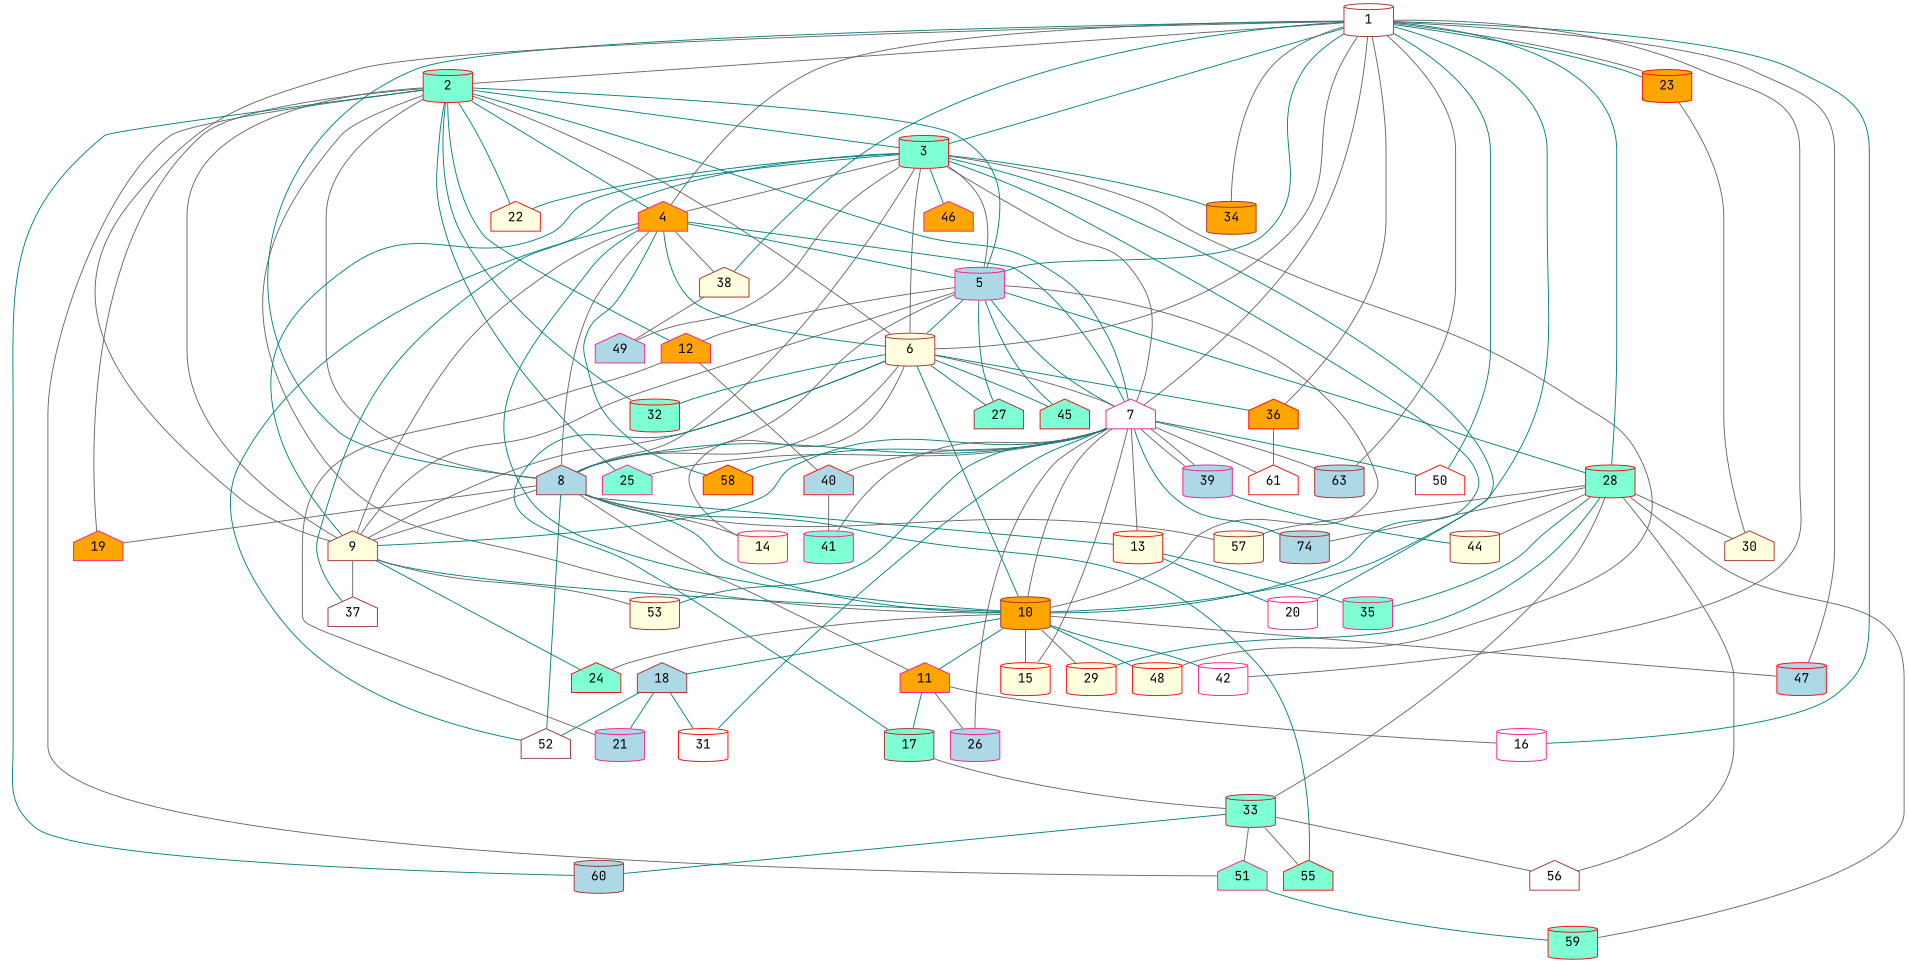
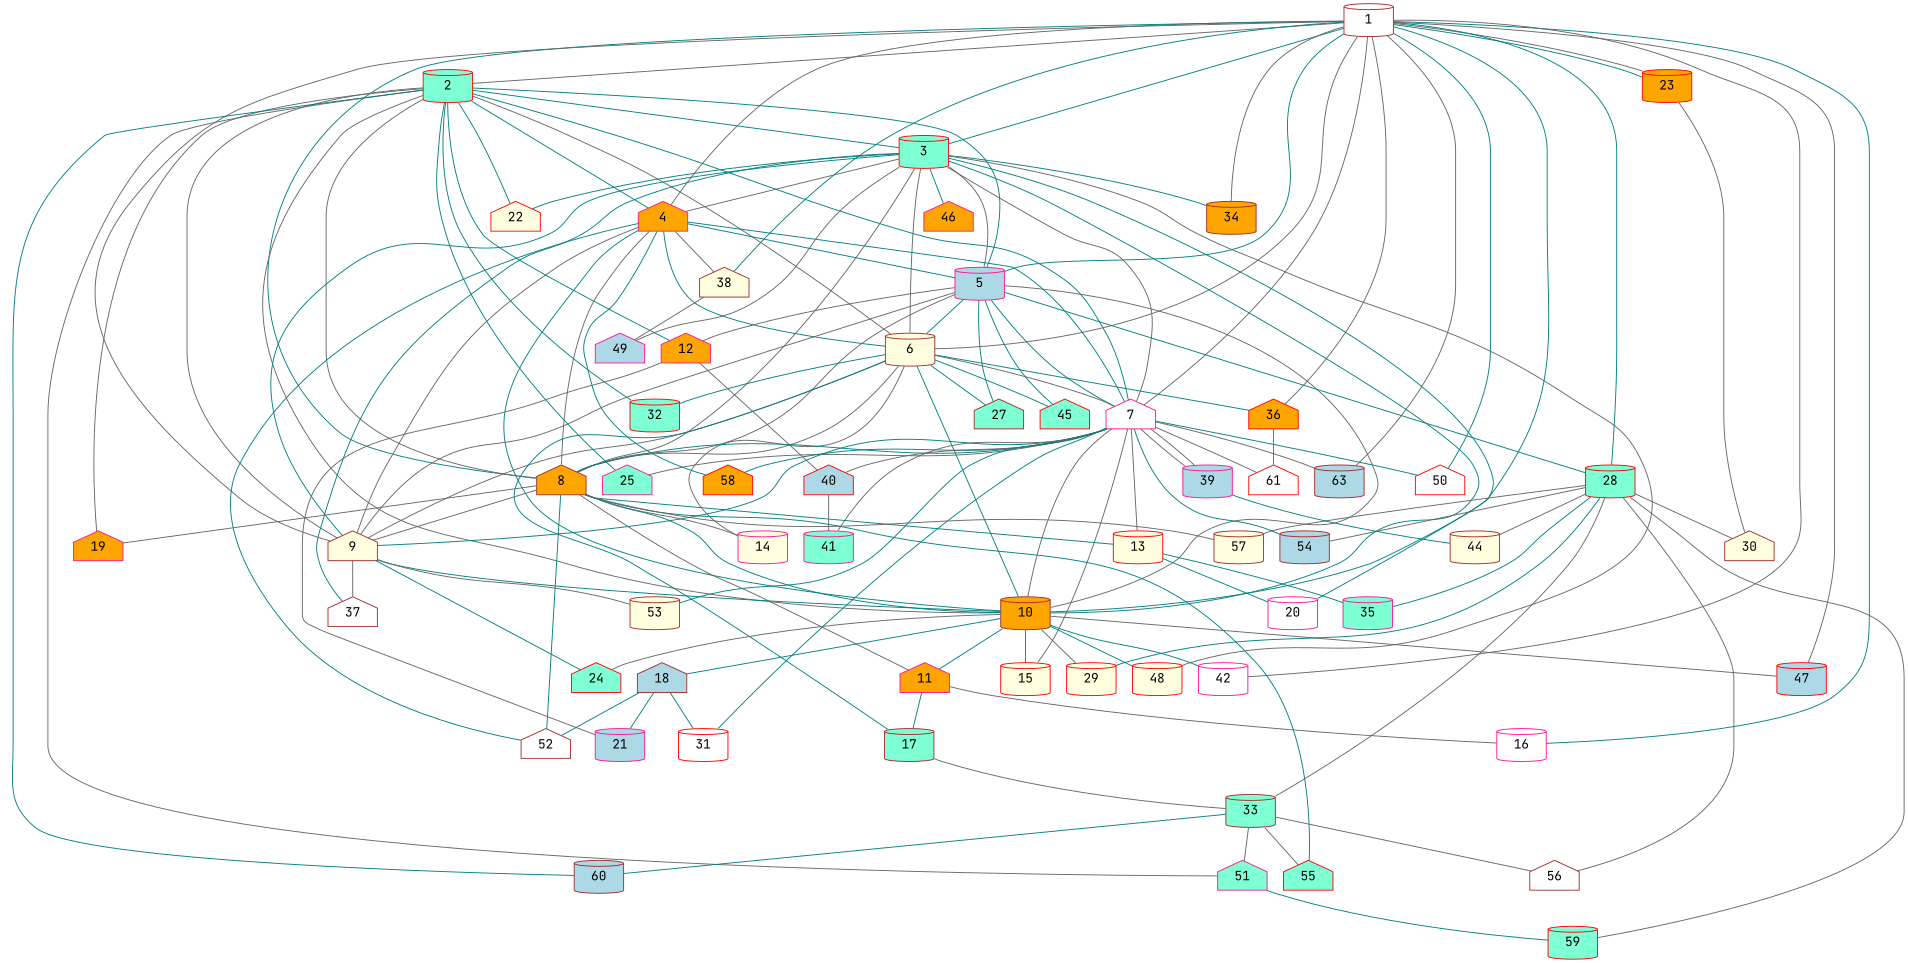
(561, 481) -> (561, 481)
(1305, 547) -> (1305, 547)
(975, 745) -> none
